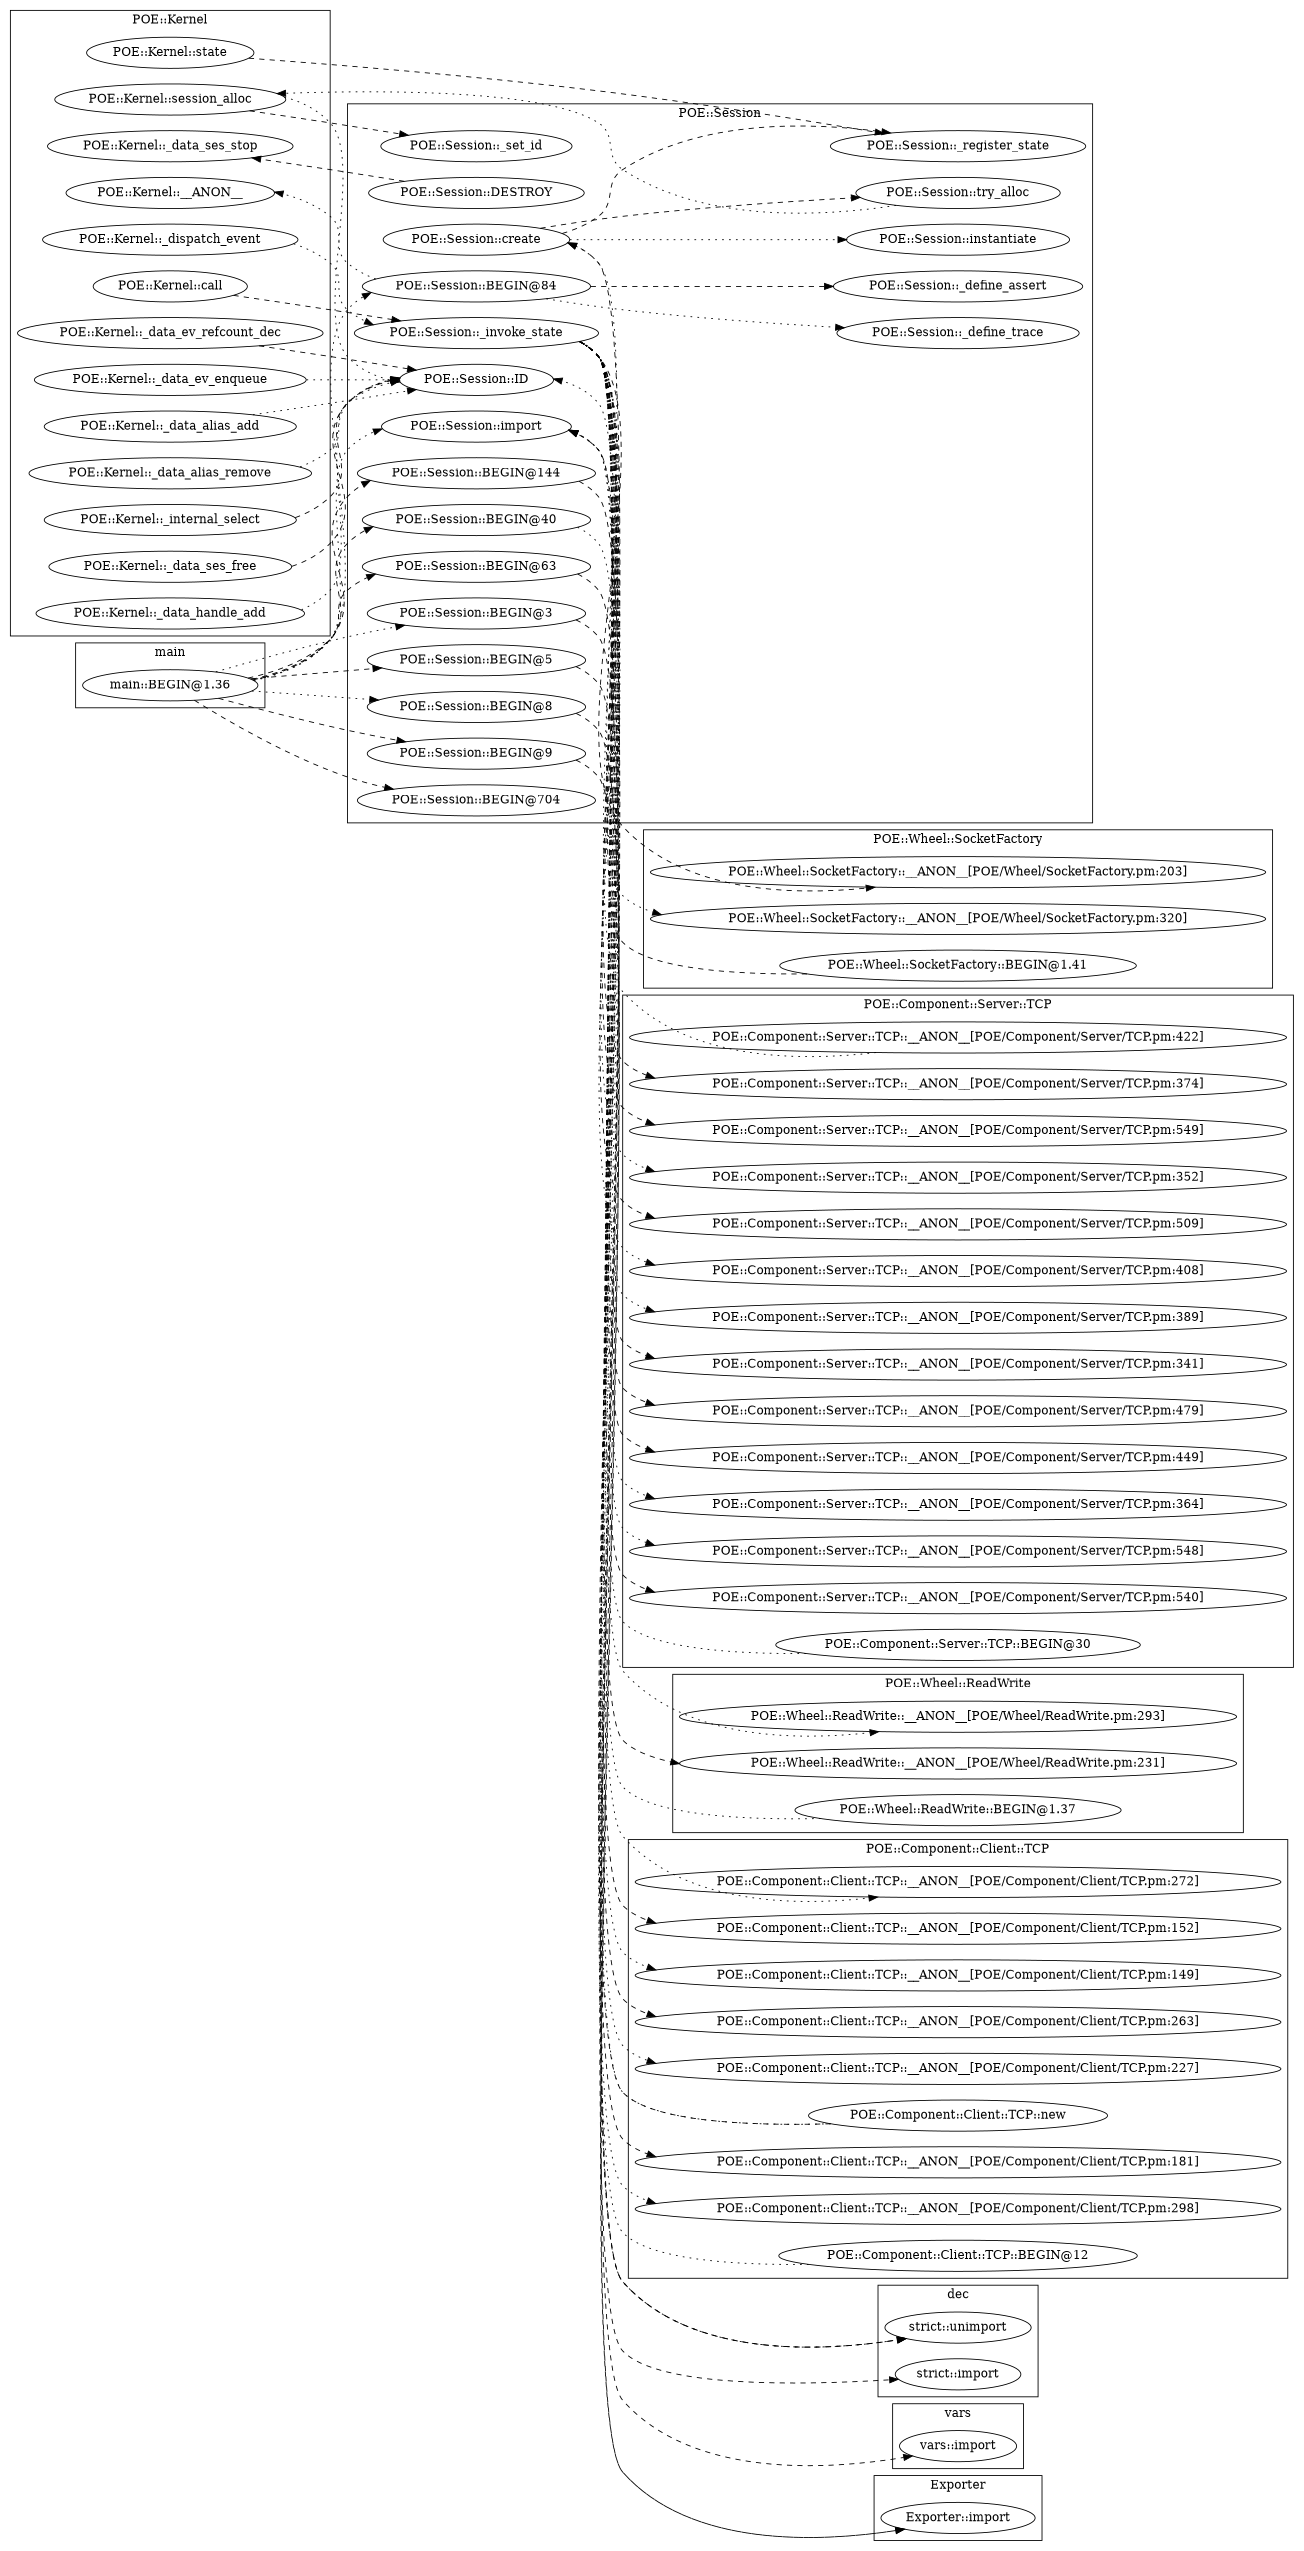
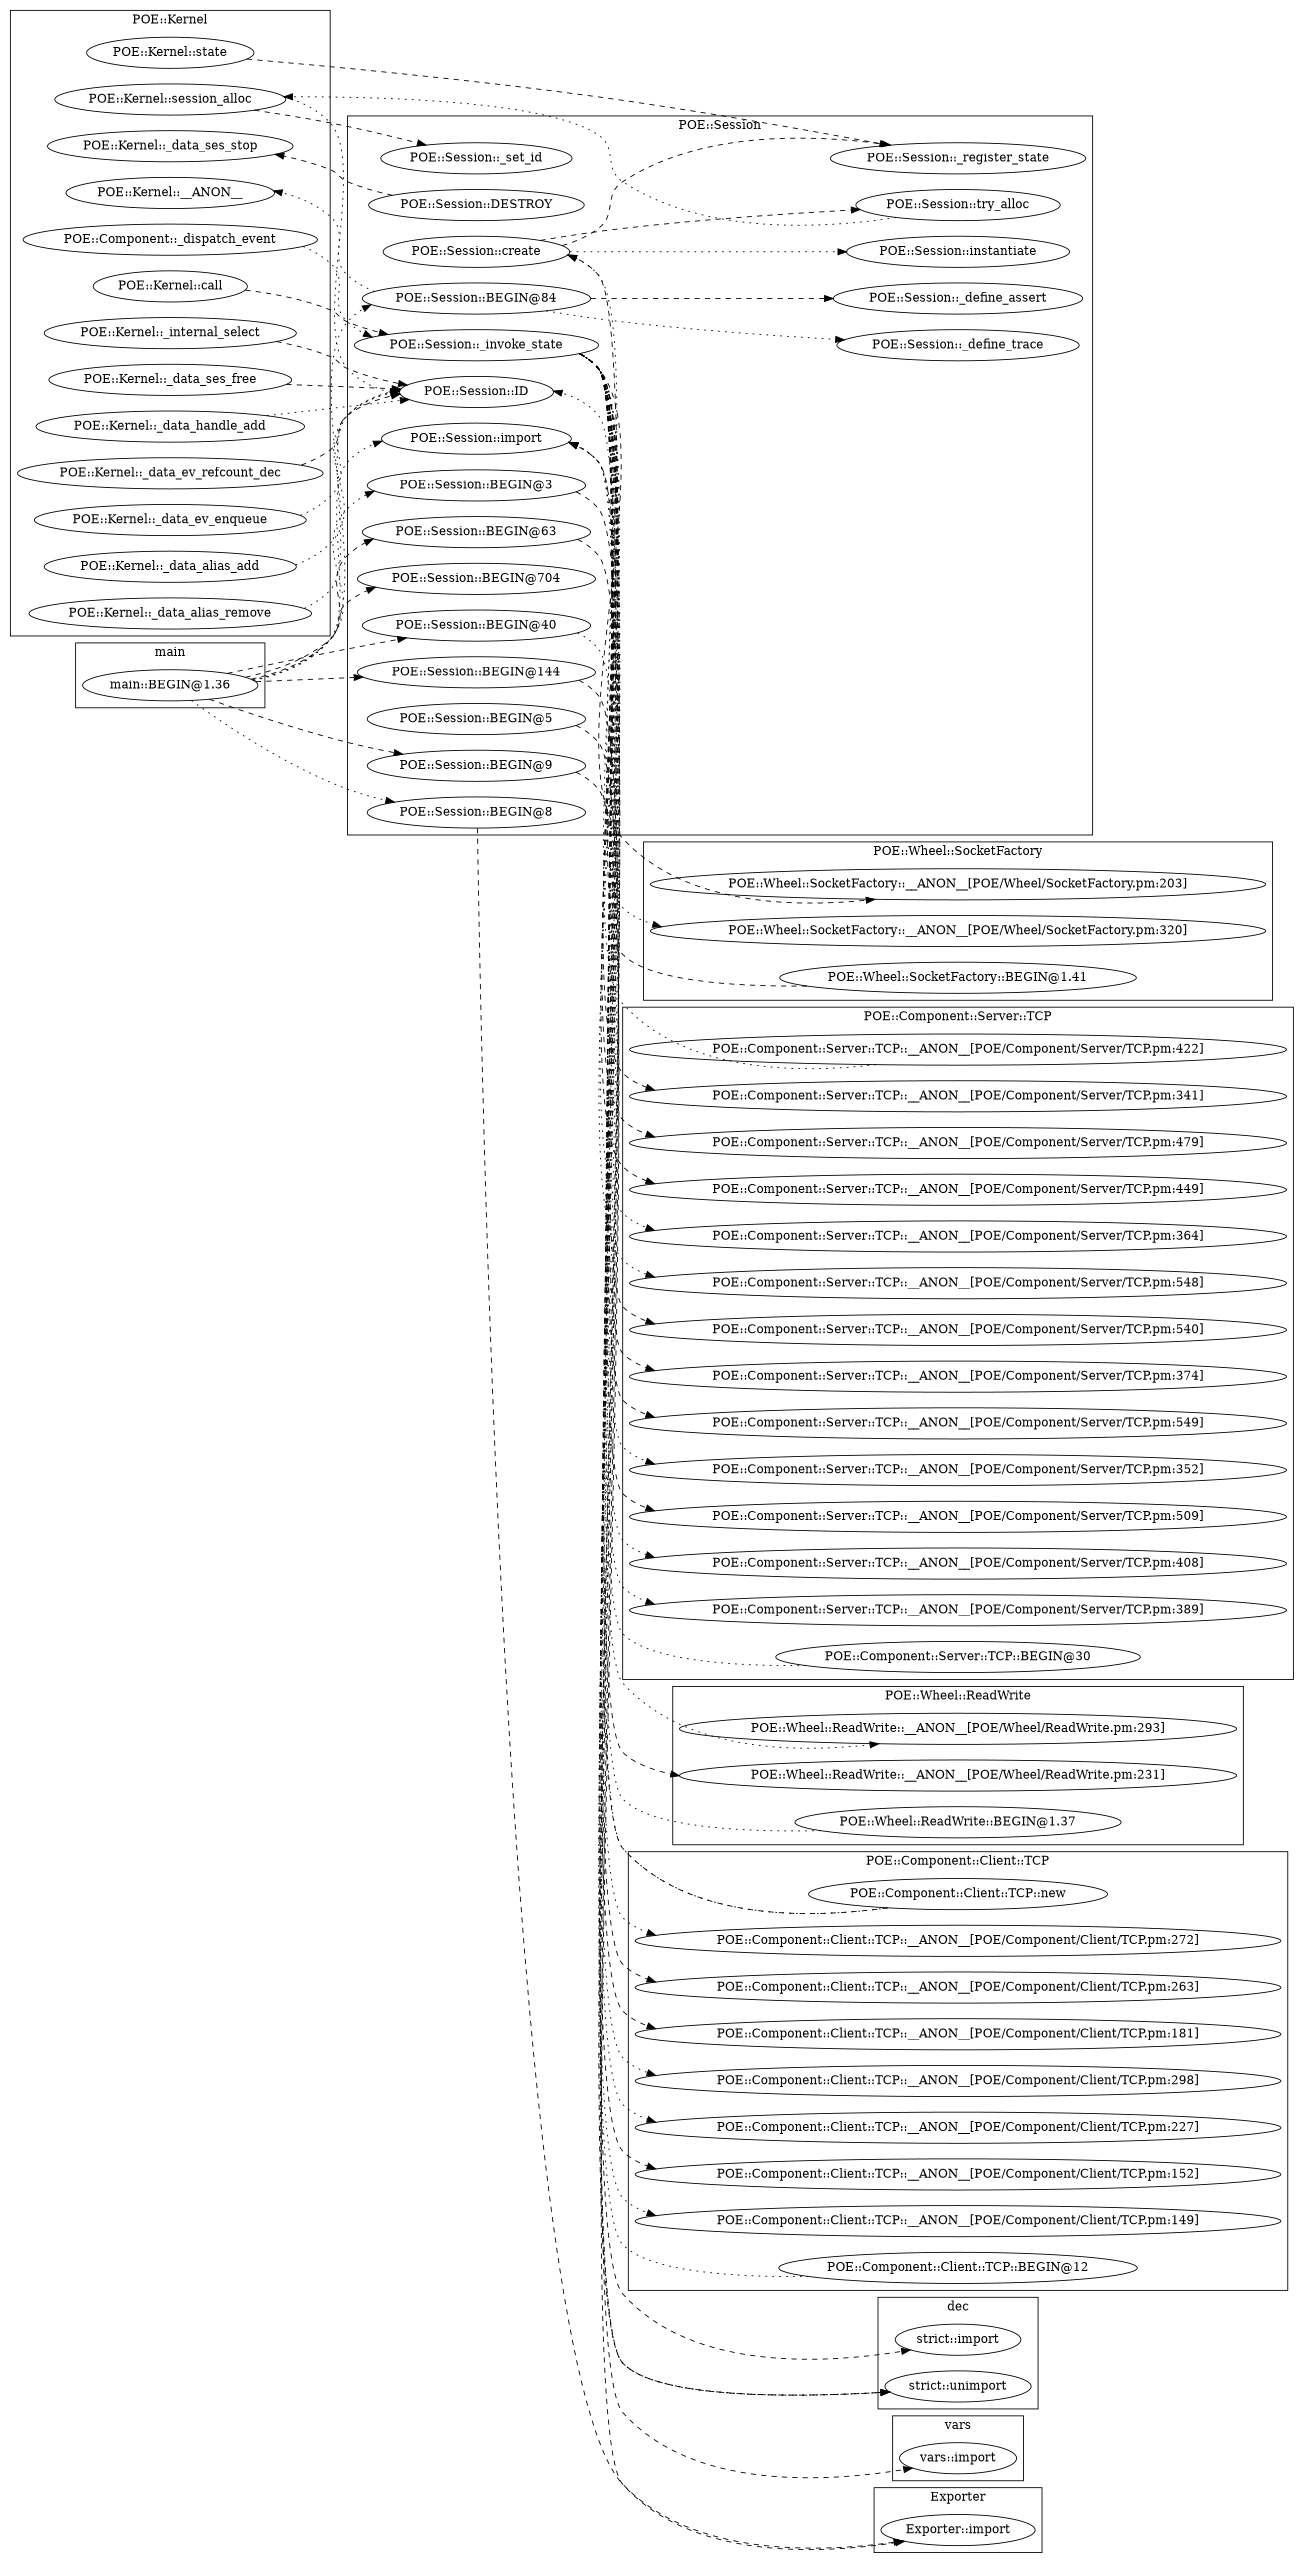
(170, 240) -> (170, 240)
(312, 674) -> none
